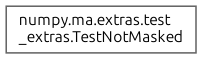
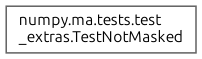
(101, 30) -> (101, 30)
